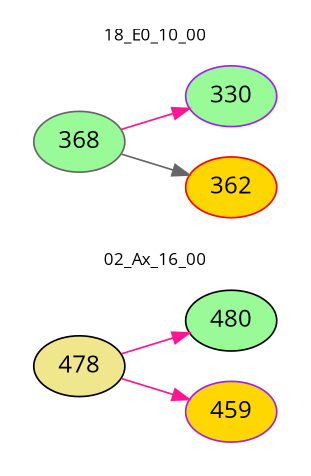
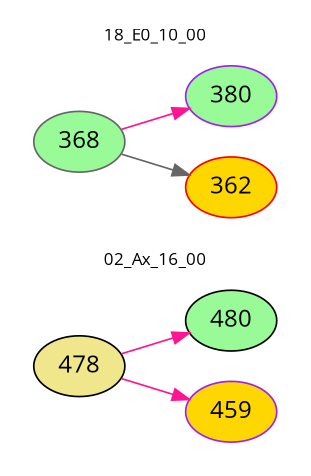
(231, 96) -> (231, 96)
